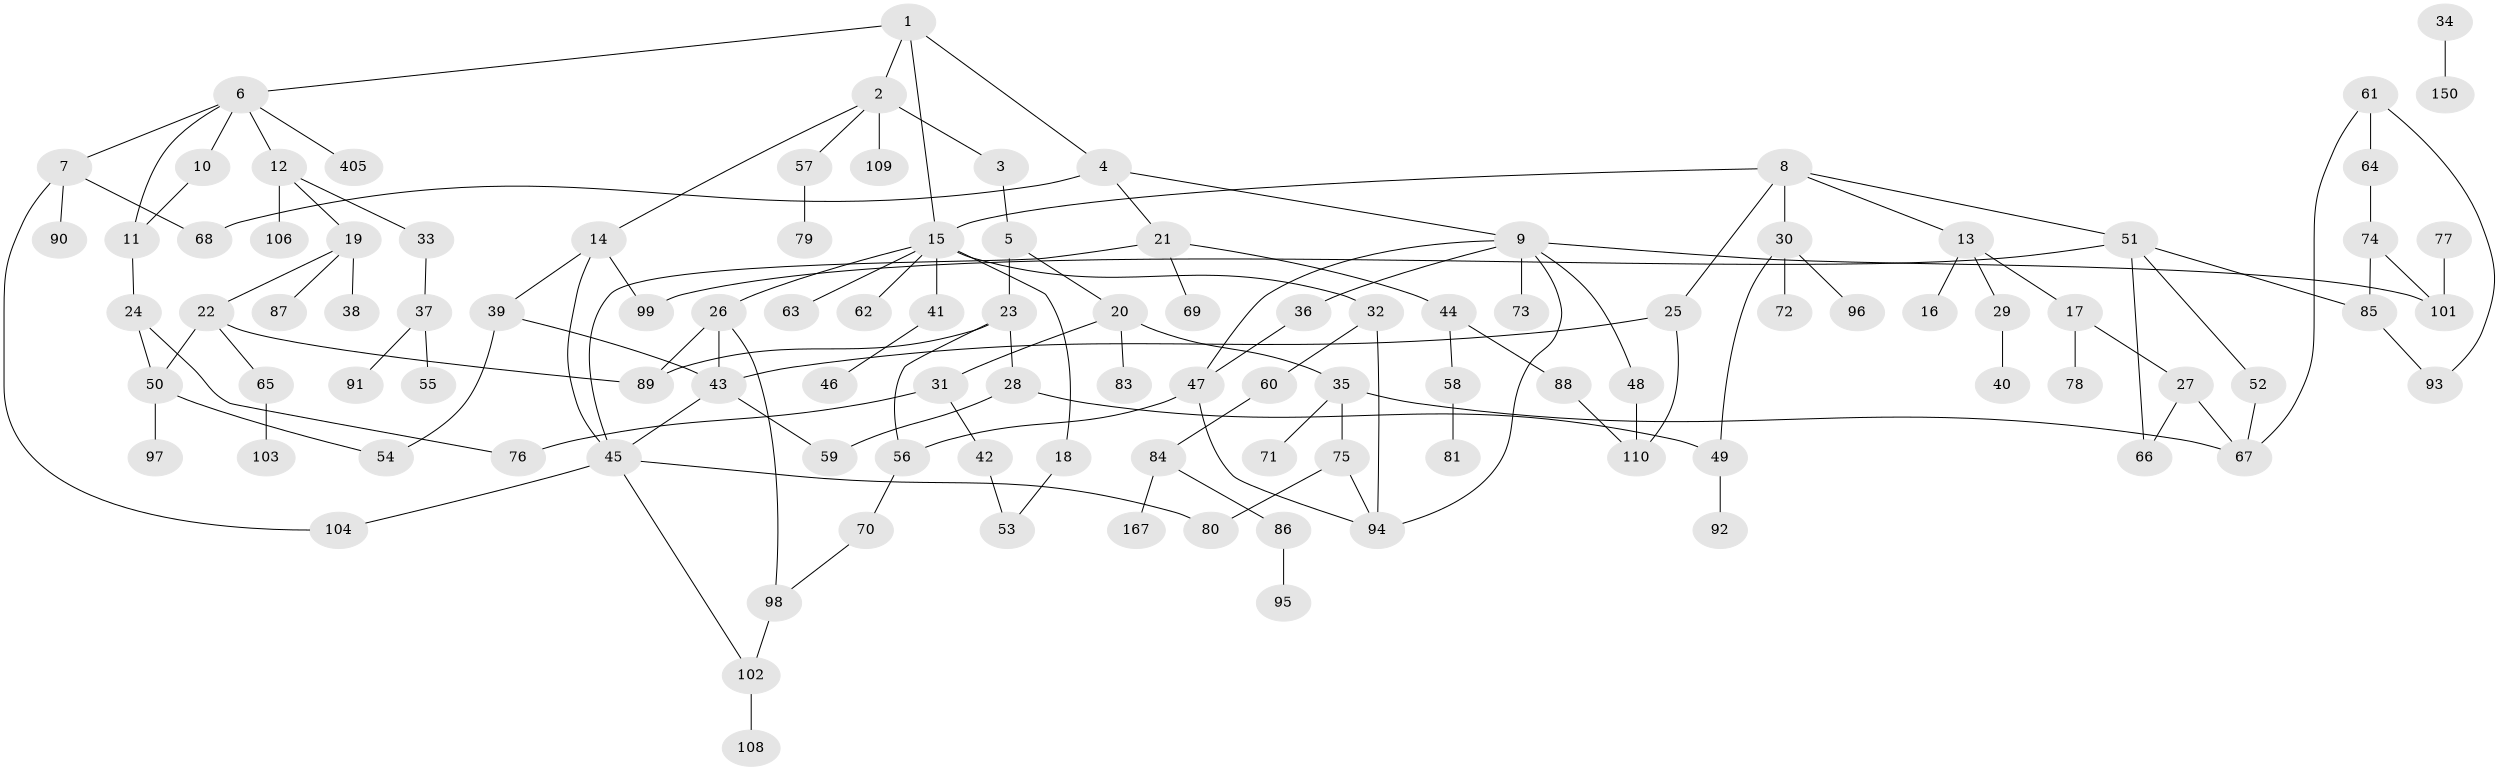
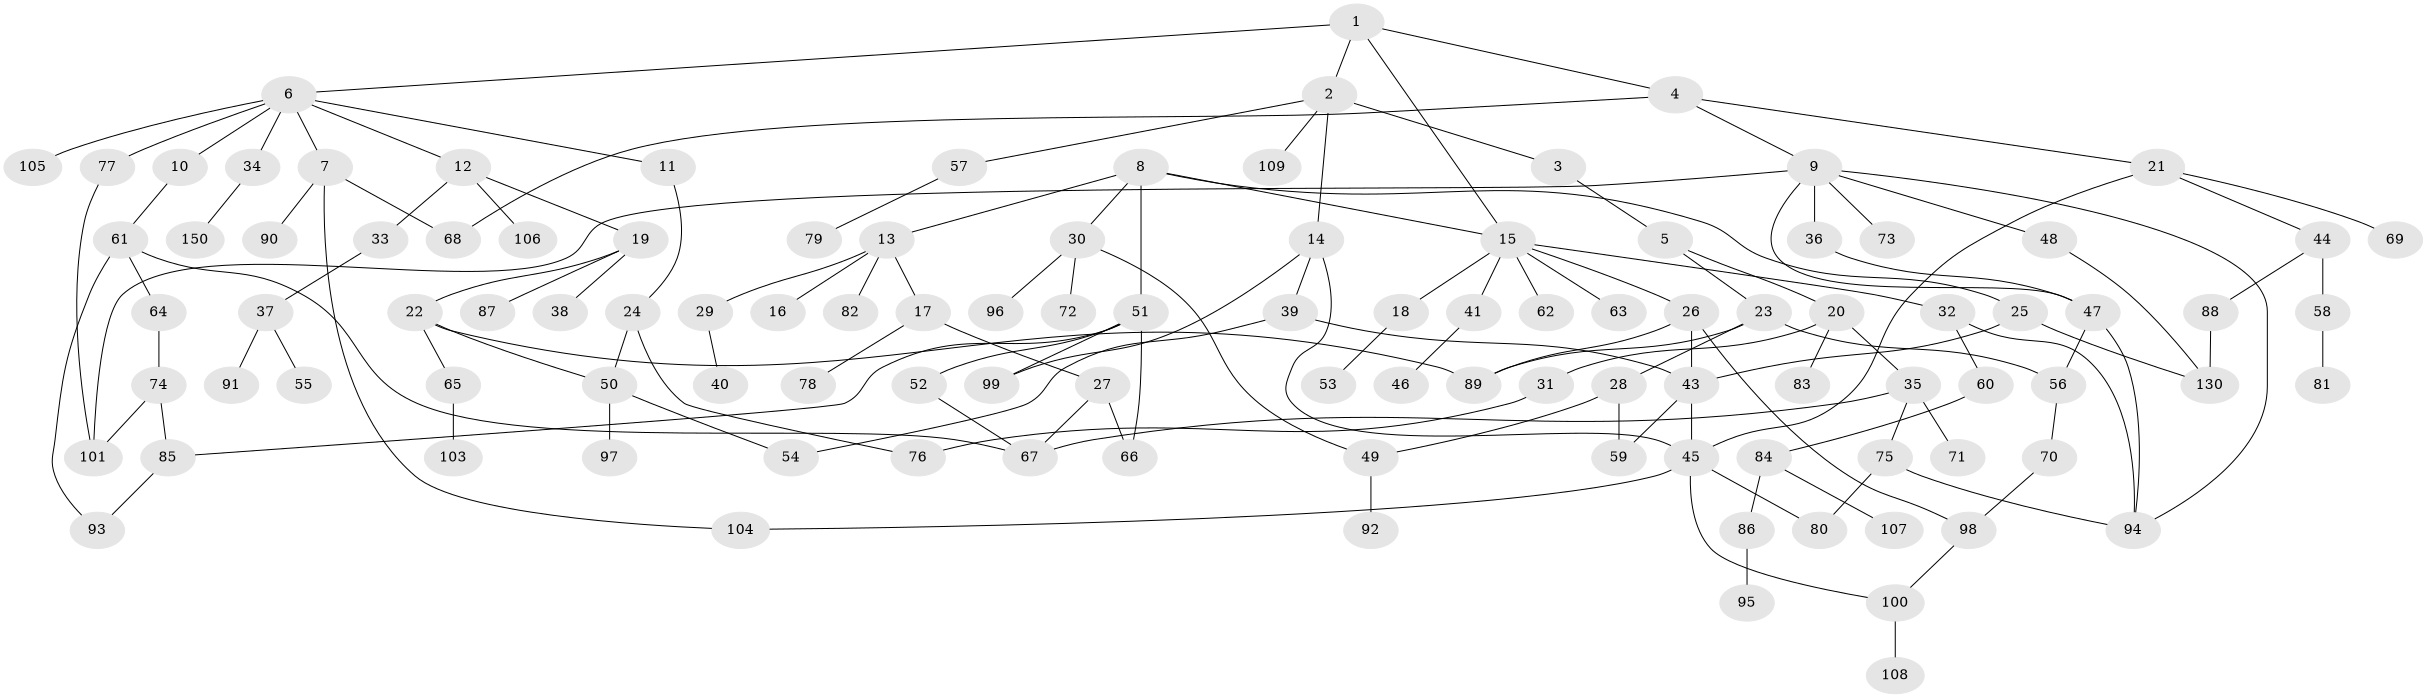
none -> (196, 128)
none -> (271, 131)
(354, 167) -> (33, 167)
(167, 204) -> (150, 204)
none -> (851, 313)
(985, 458) -> none
(1637, 458) -> (2210, 385)
(1136, 530) -> (1894, 530)
(751, 676) -> (1895, 603)
